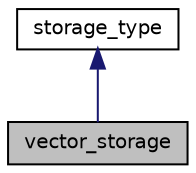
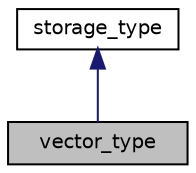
(98, 143) -> (98, 143)
